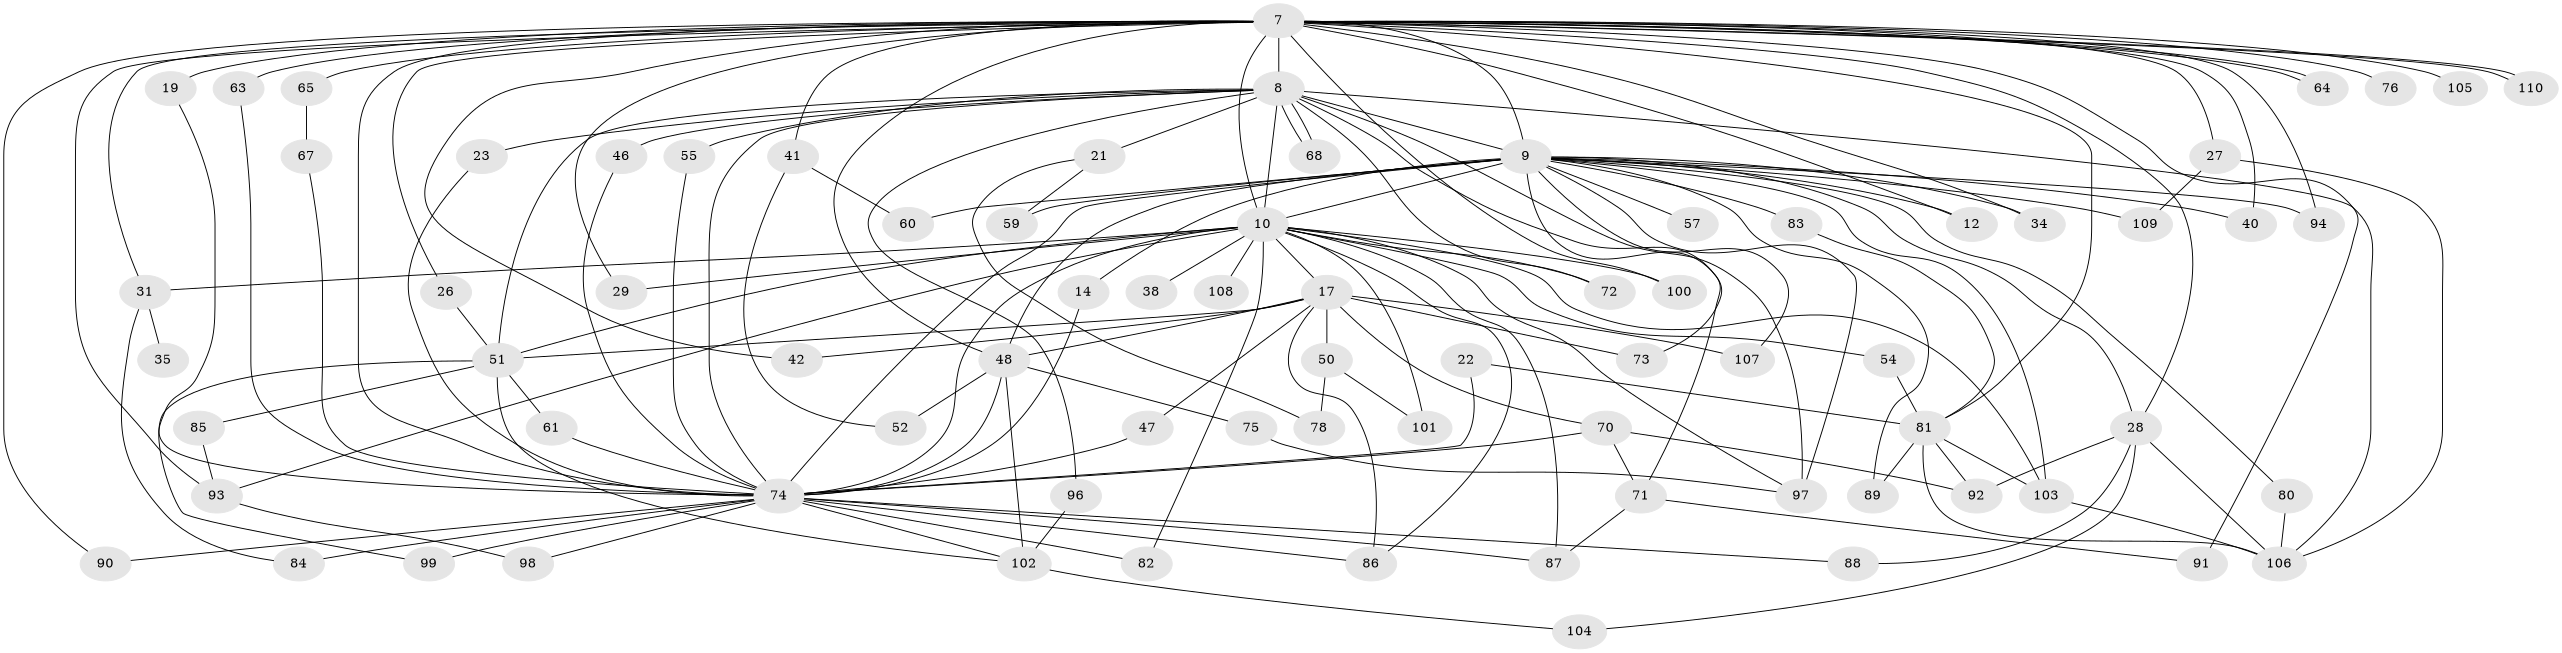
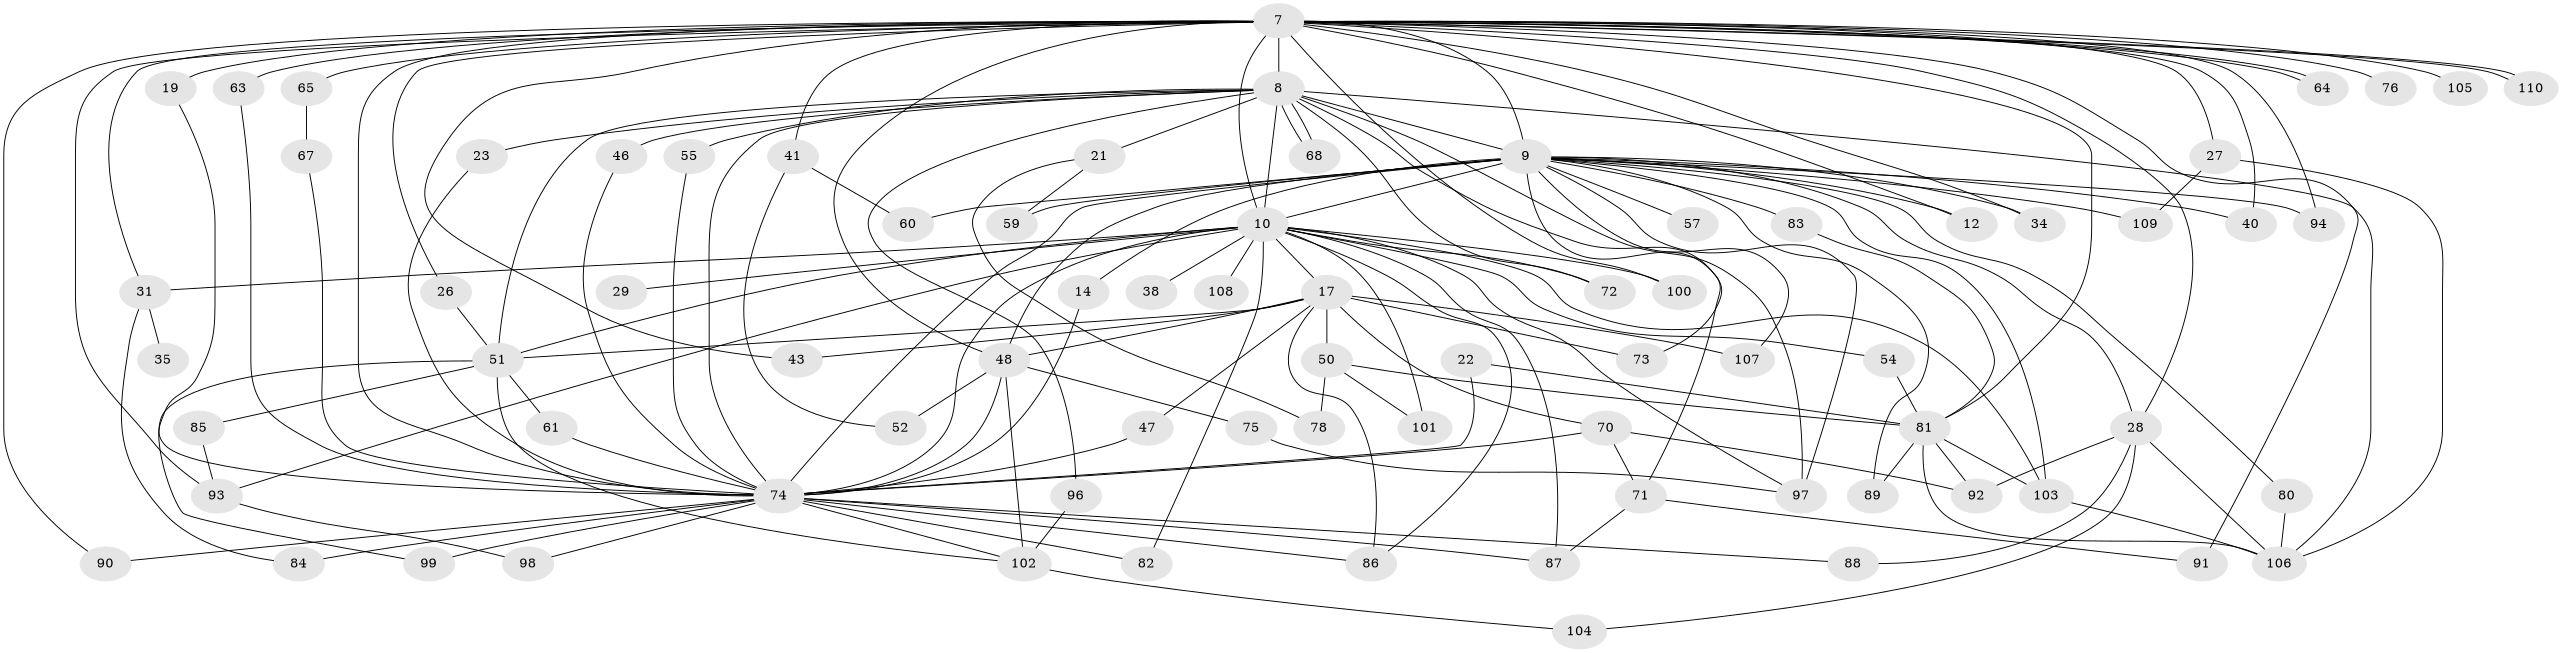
(837, 49) -> none
(797, 360) -> (797, 360)
none -> (1625, 399)
